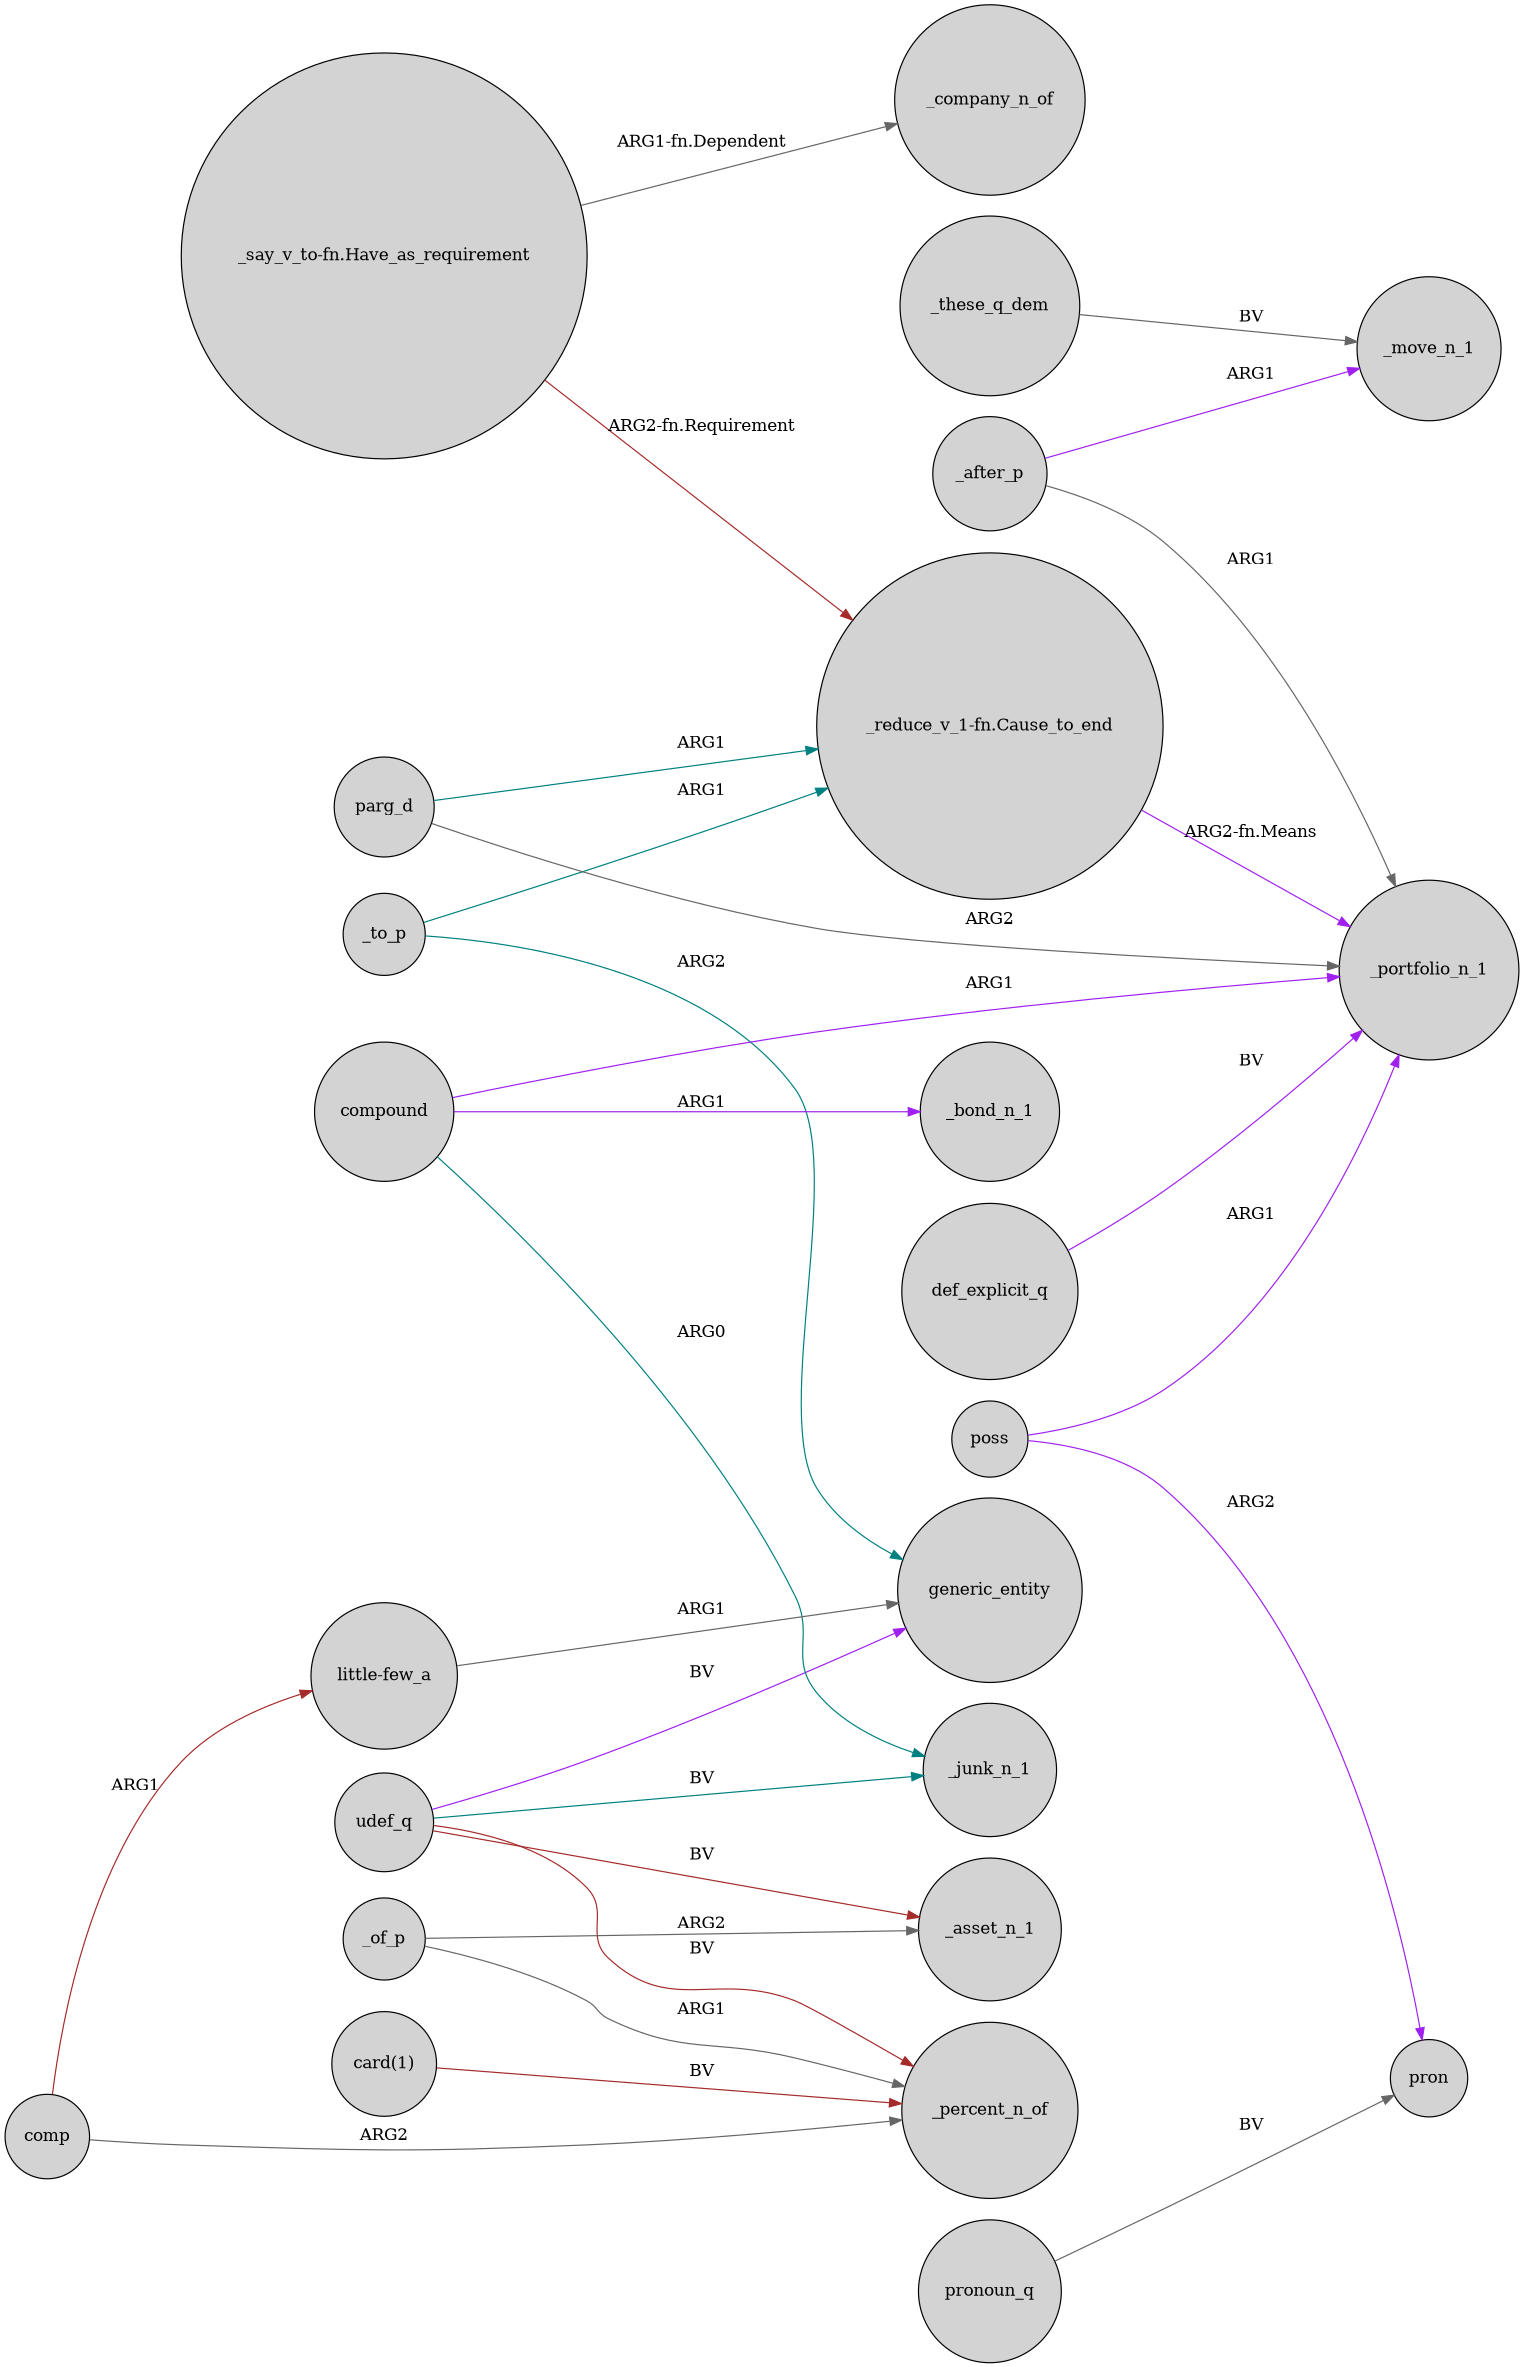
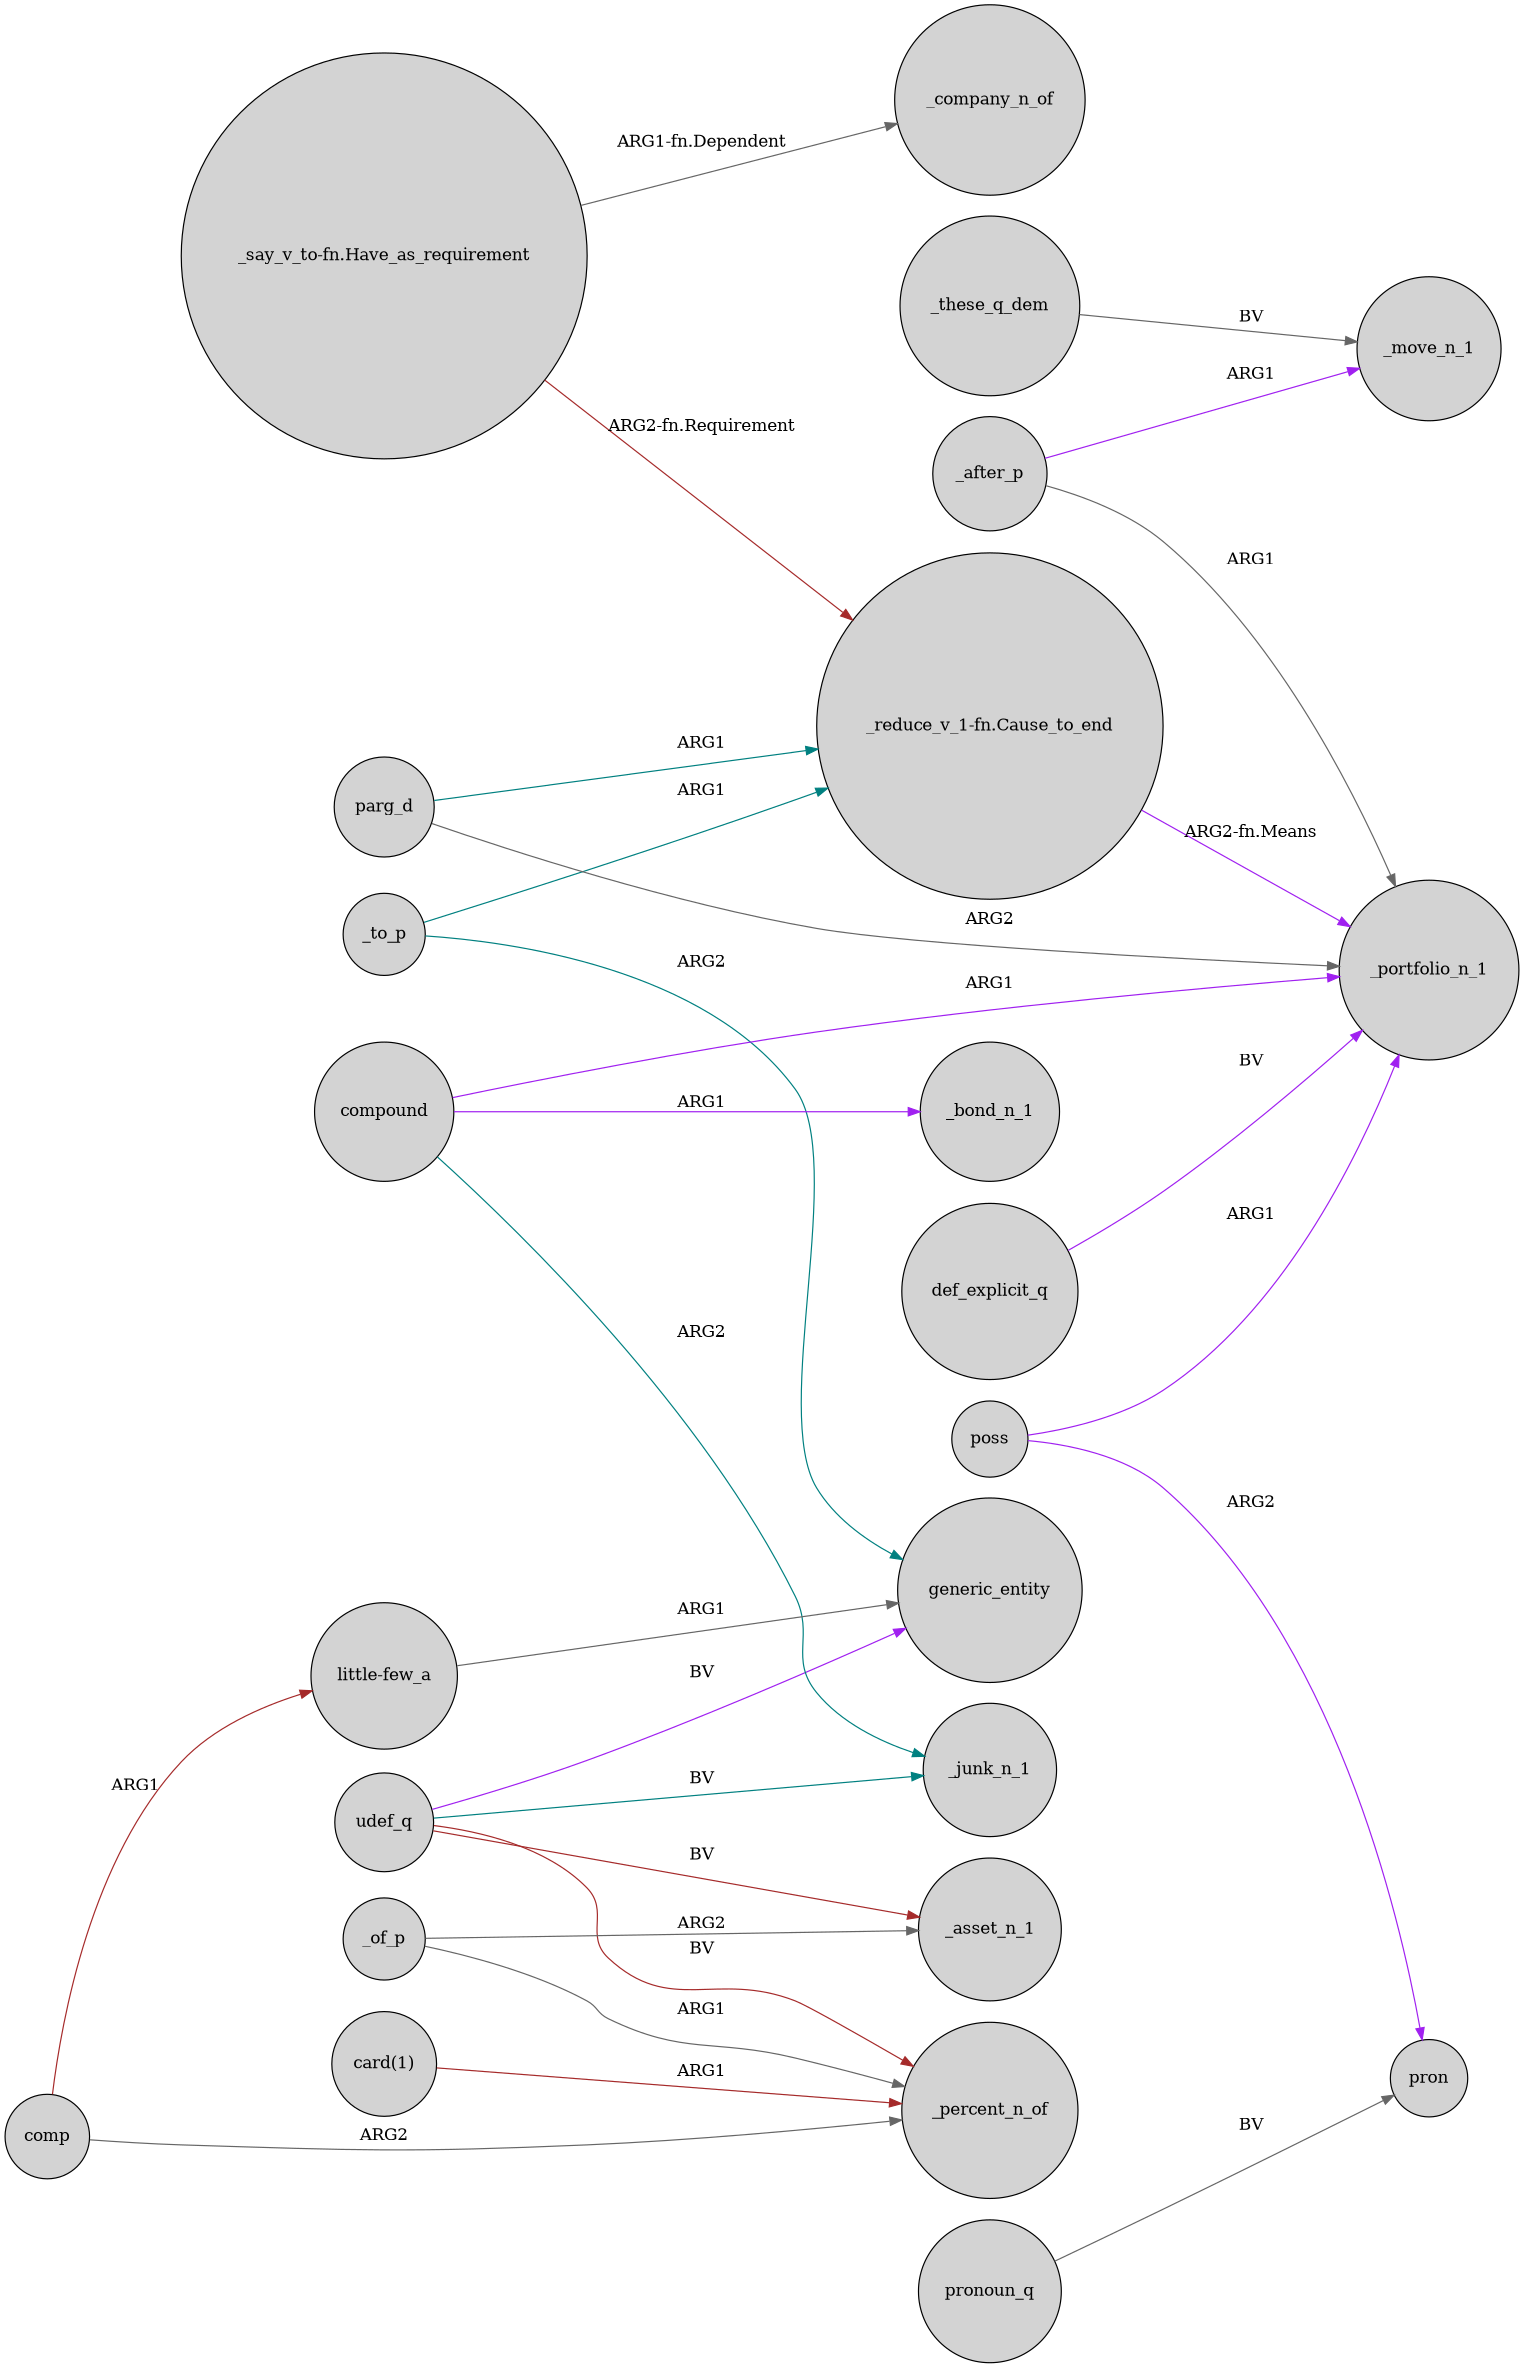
(702, 1333) -> (702, 1333)
(702, 2072) -> (702, 2072)
